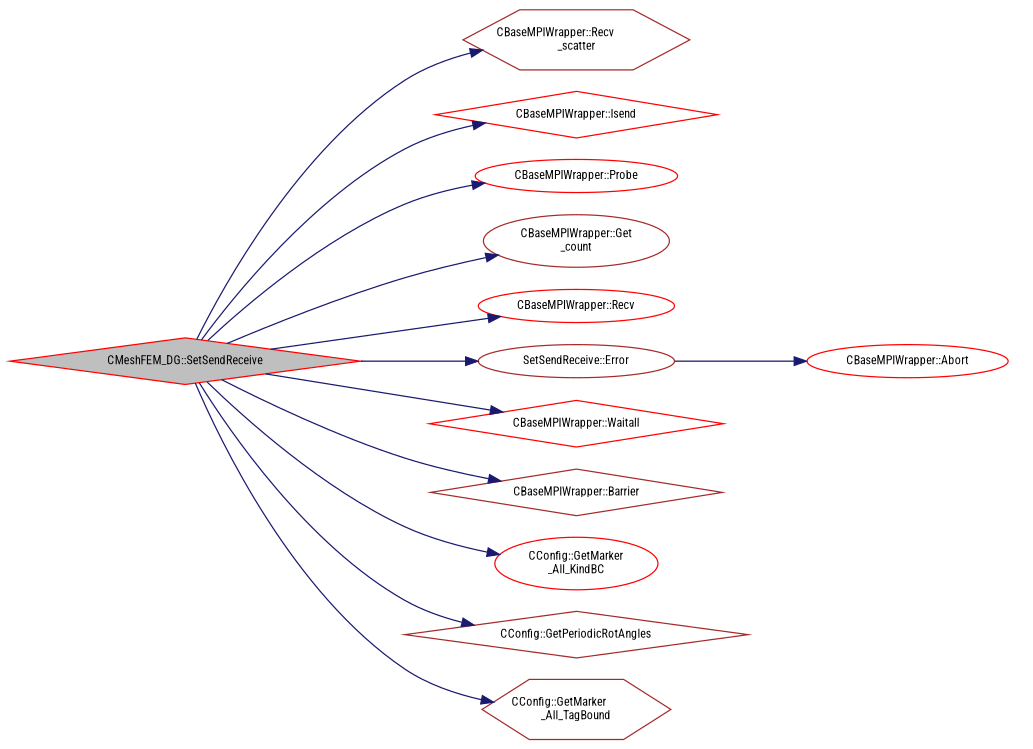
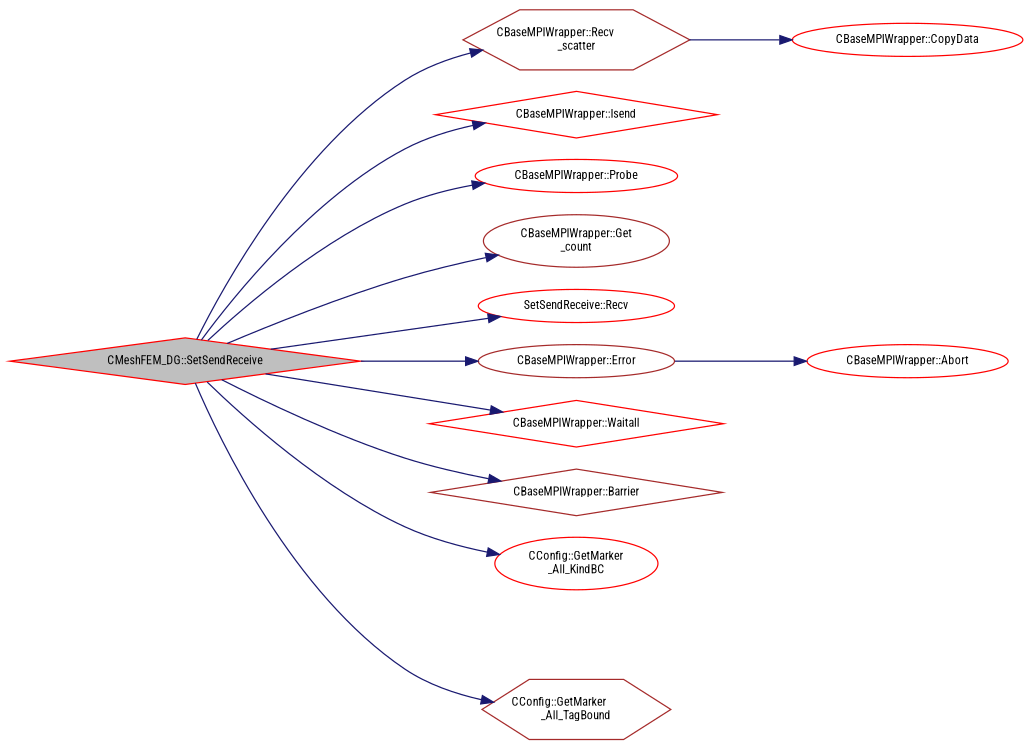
none -> (908, 40)
(576, 306) -> (576, 306)
(576, 361) -> (576, 361)
(576, 635) -> none
